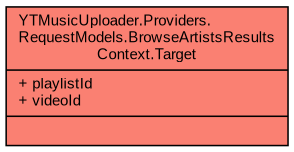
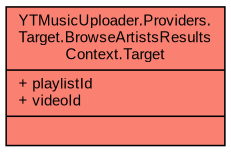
(147, 38) -> (116, 38)
